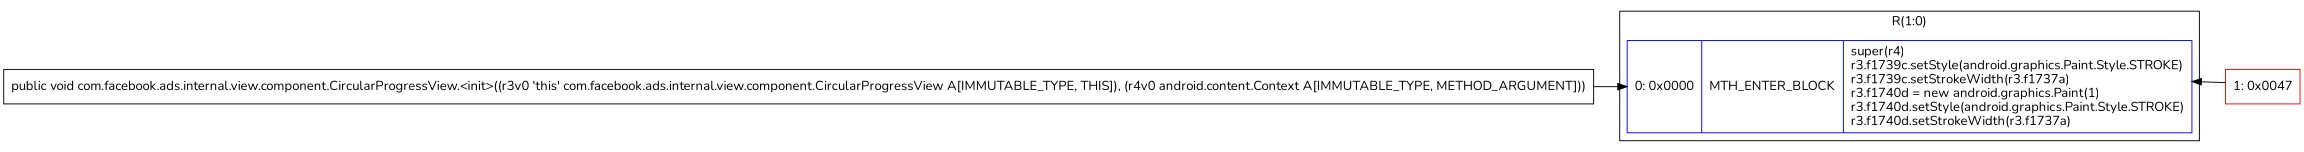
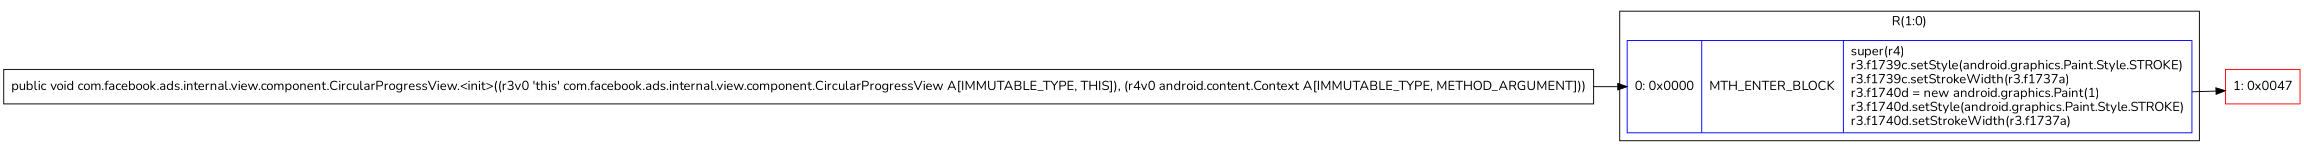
(2213, 82) -> (2205, 91)
